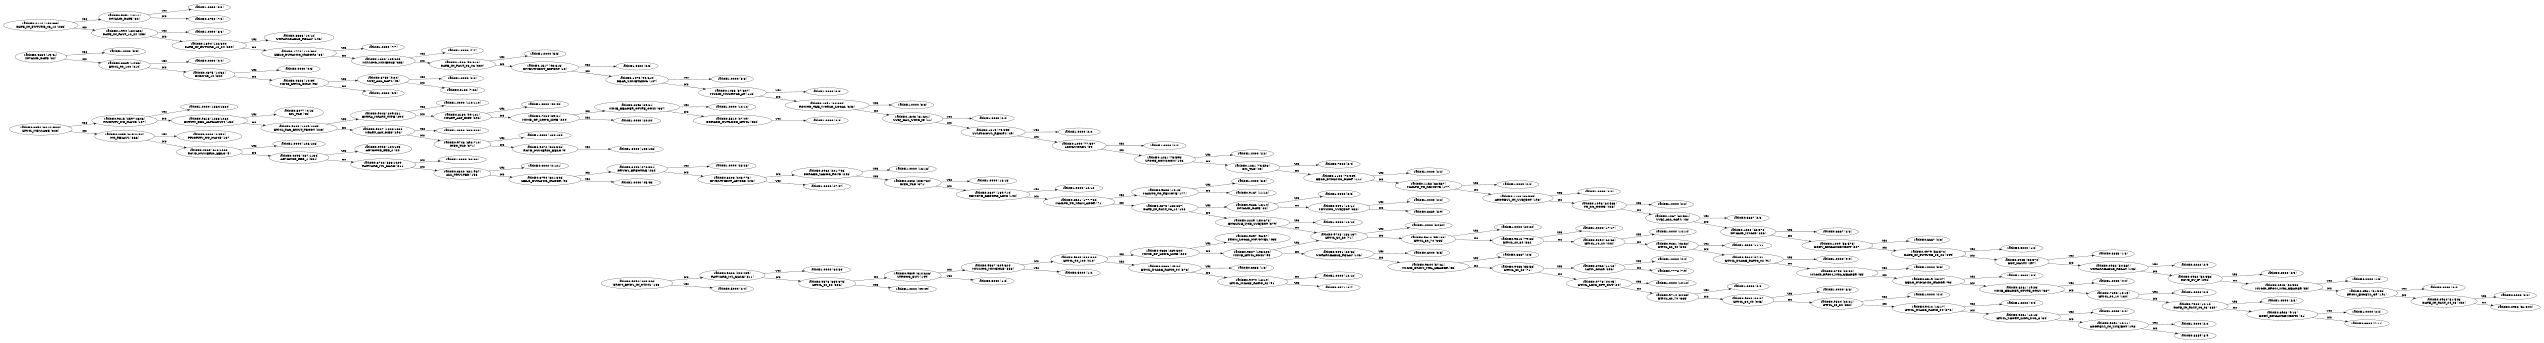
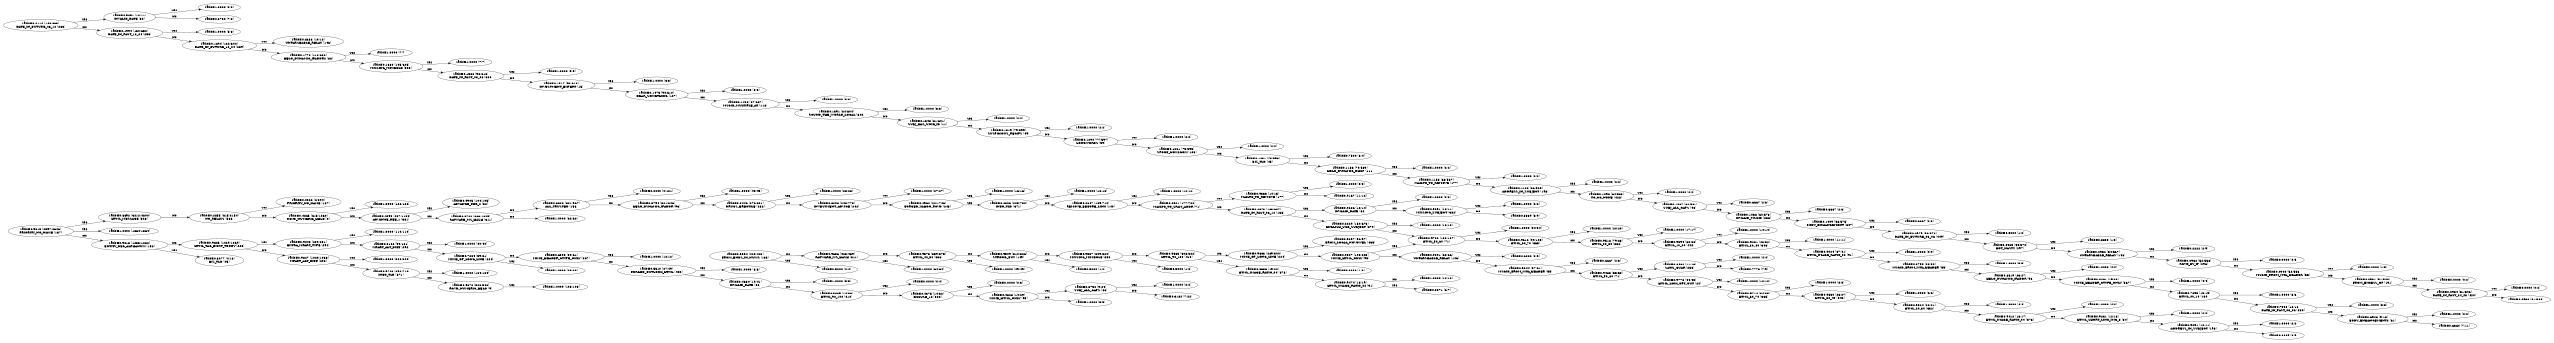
(81, 125) -> (84, 224)
none -> (703, 277)
